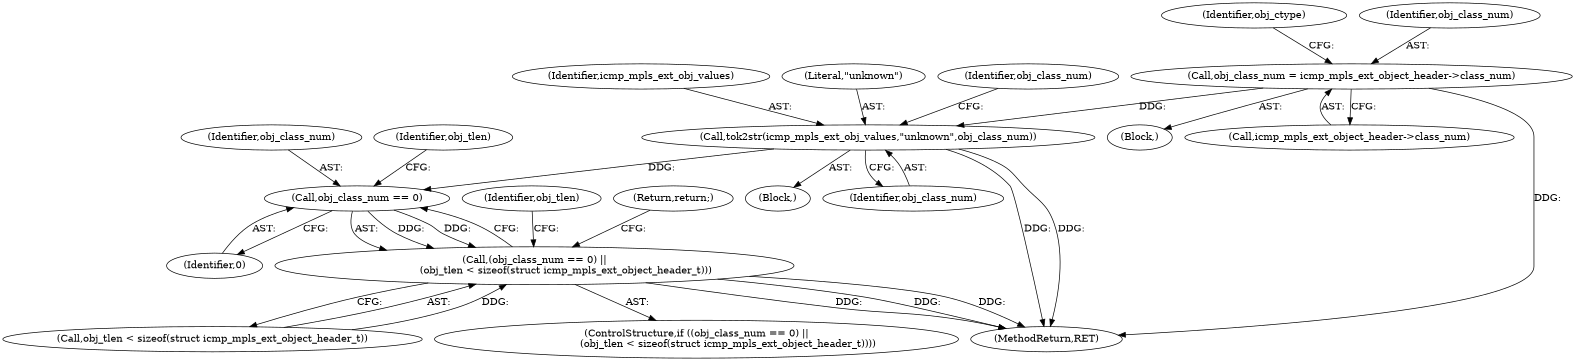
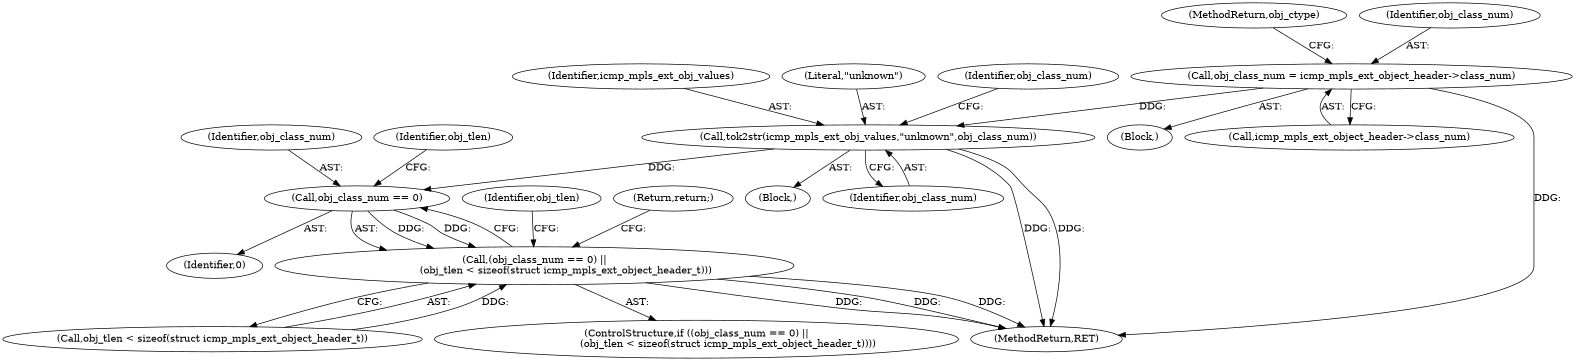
(1254, 15) -> (1254, 15)
(250, 225) -> none
(317, 229) -> (317, 229)
